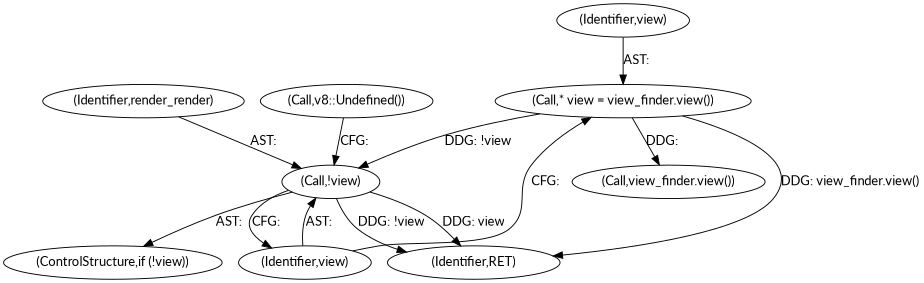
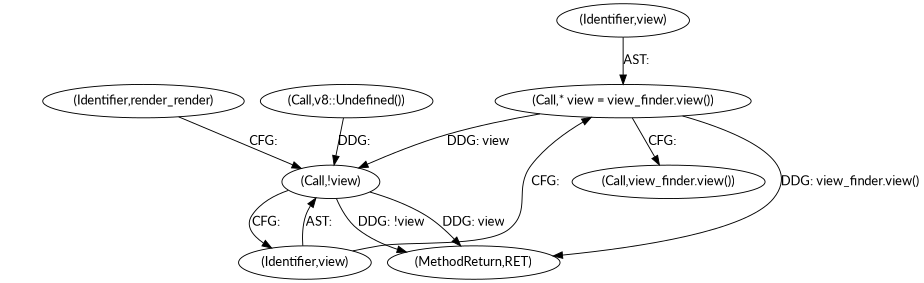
(265, 141) -> (265, 141)
(356, 141) -> (356, 141)
(478, 141) -> (478, 141)
(664, 141) -> (664, 141)
(113, 263) -> none
(474, 263) -> (474, 263)
